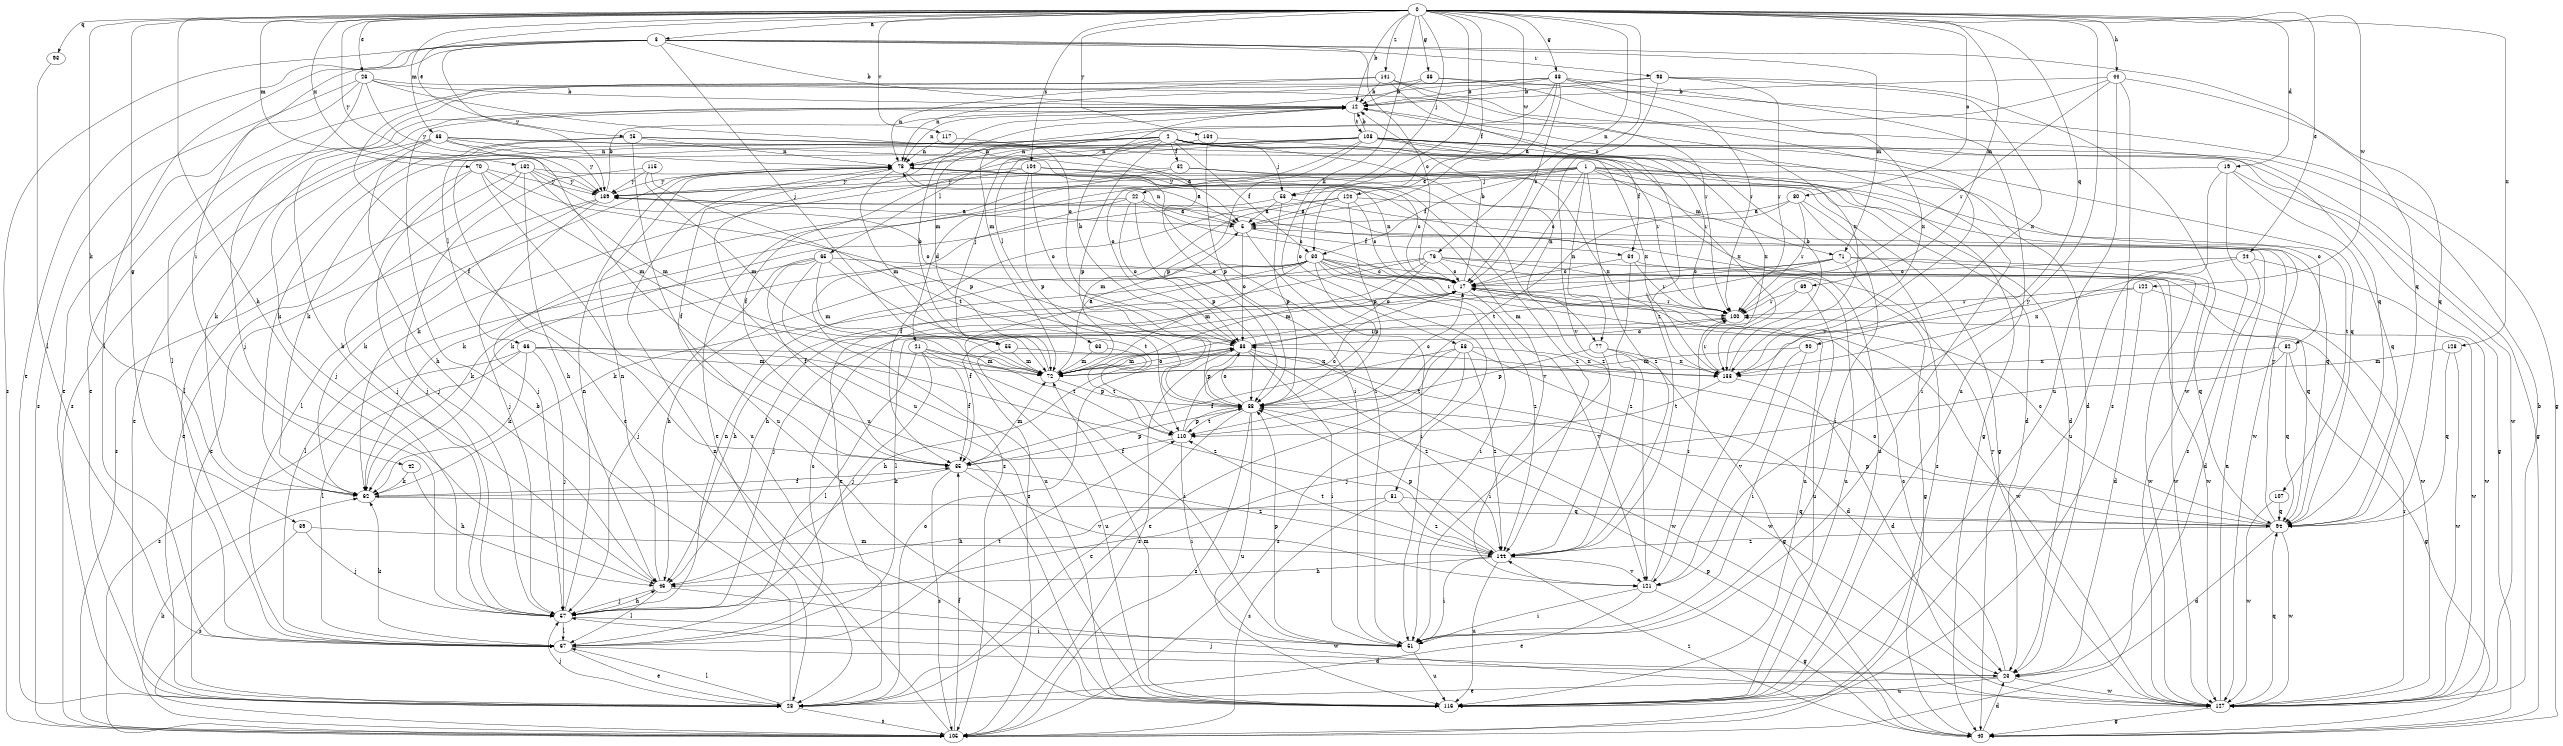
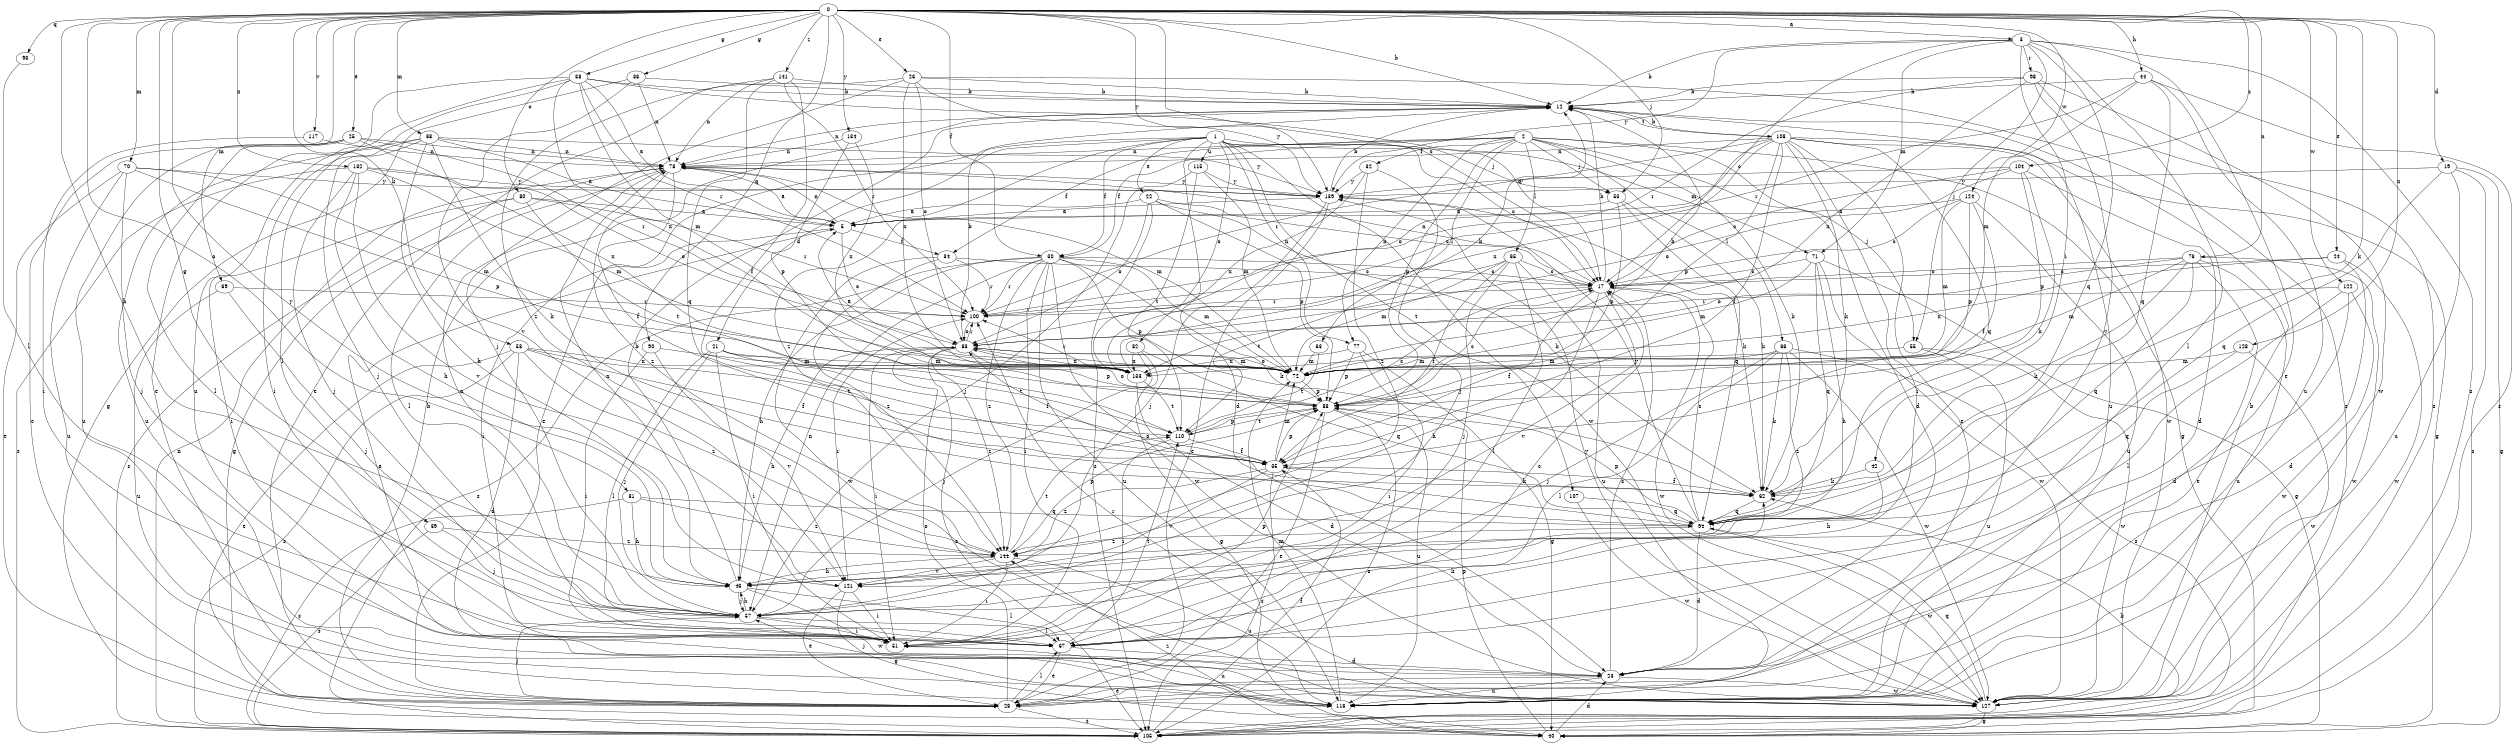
none -> (1207, 152)
(864, 542) -> (629, 542)
